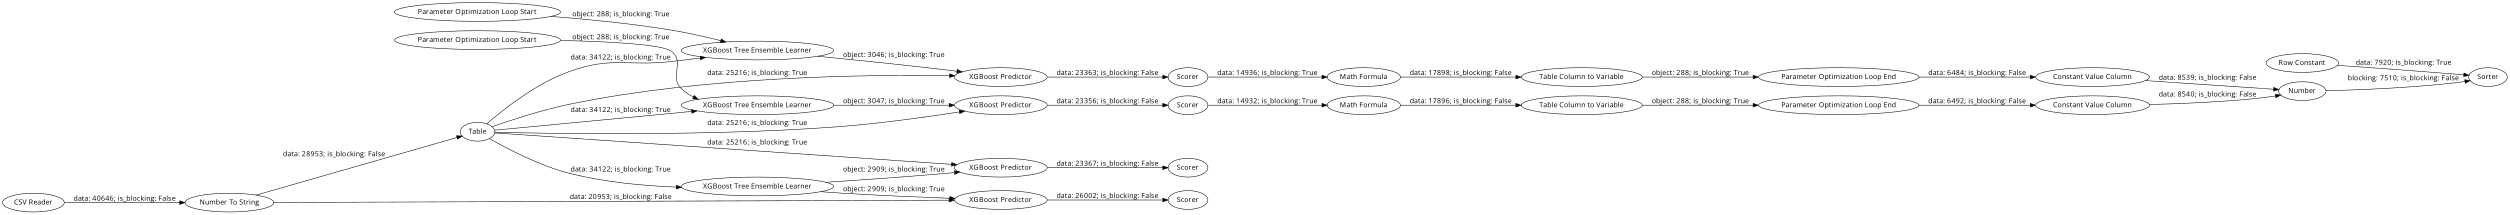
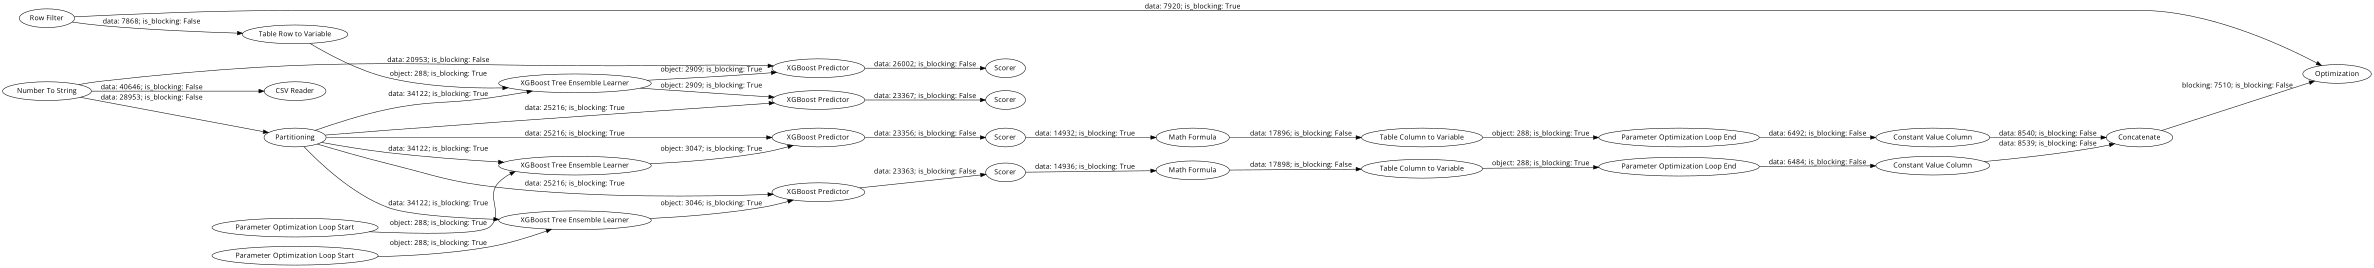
none -> (295, 34)
(2302, 63) -> (47, 18)
(2488, 77) -> (2337, 74)
(2302, 91) -> (2139, 138)
(478, 132) -> (295, 138)
(122, 203) -> (175, 91)
